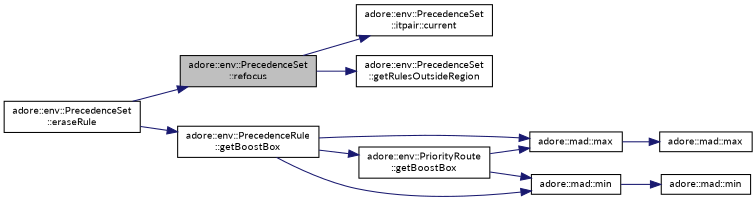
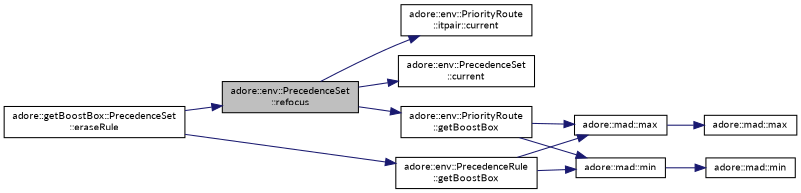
(424, 20) -> (466, 20)
(424, 71) -> (466, 71)
(72, 117) -> (95, 122)
(334, 152) -> (375, 109)
